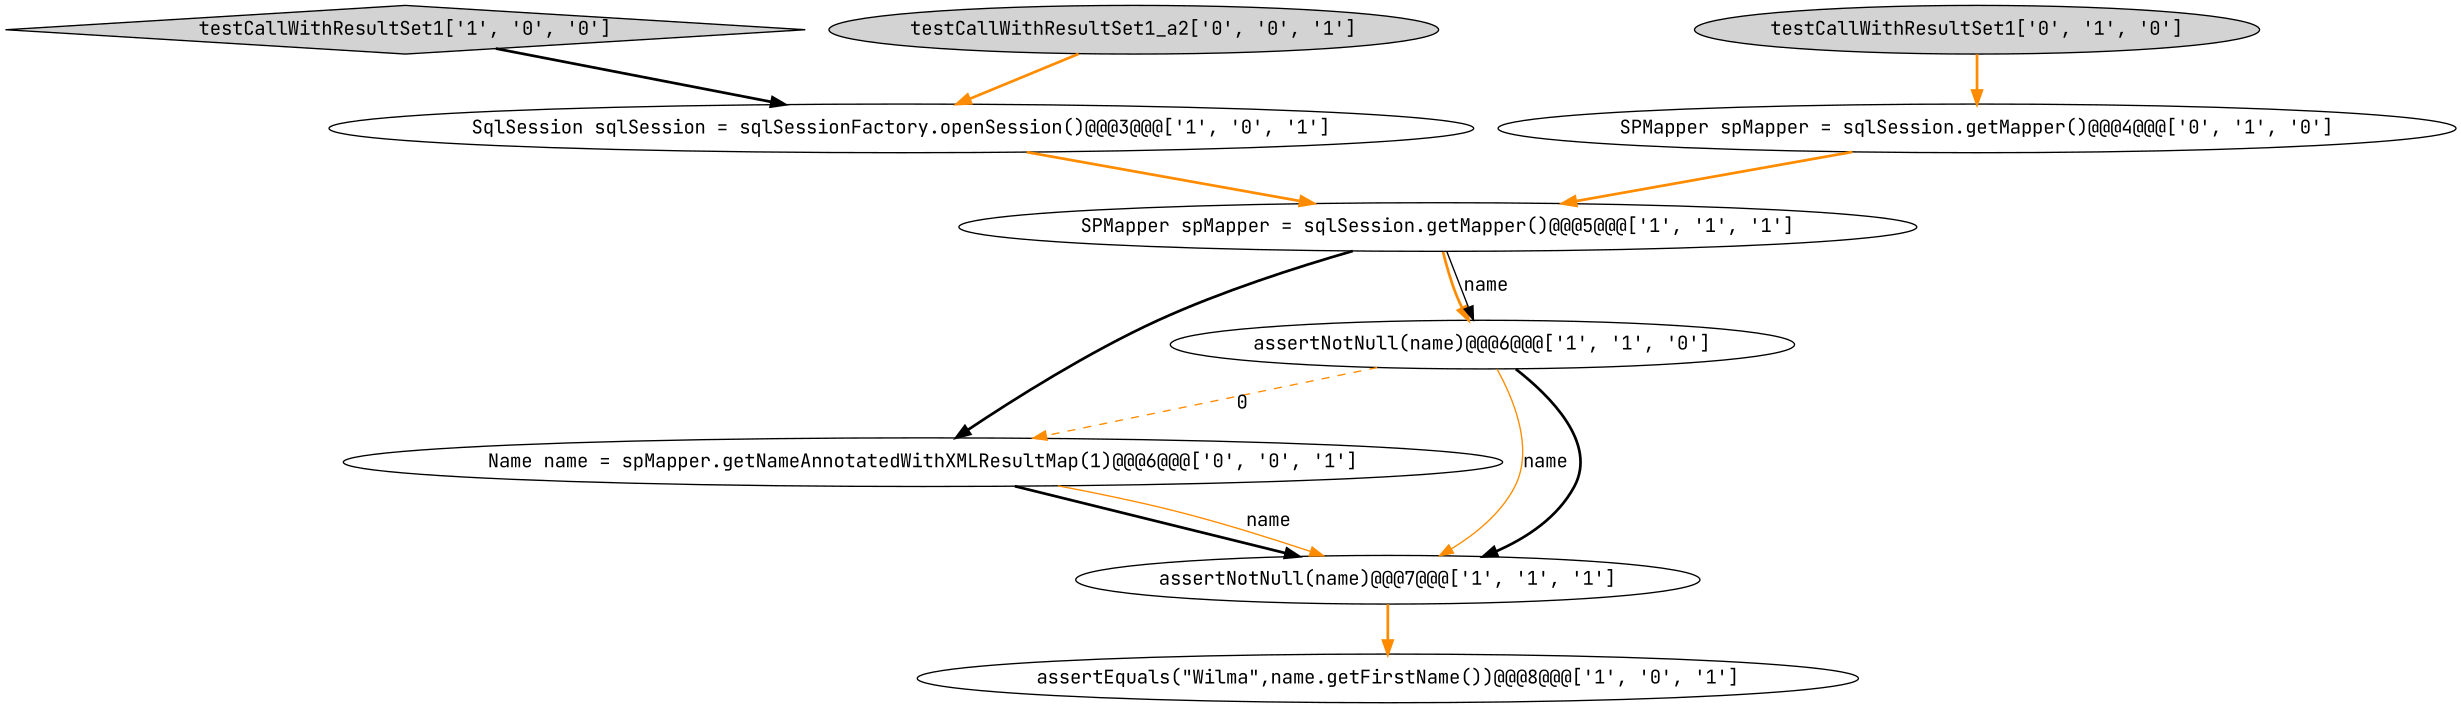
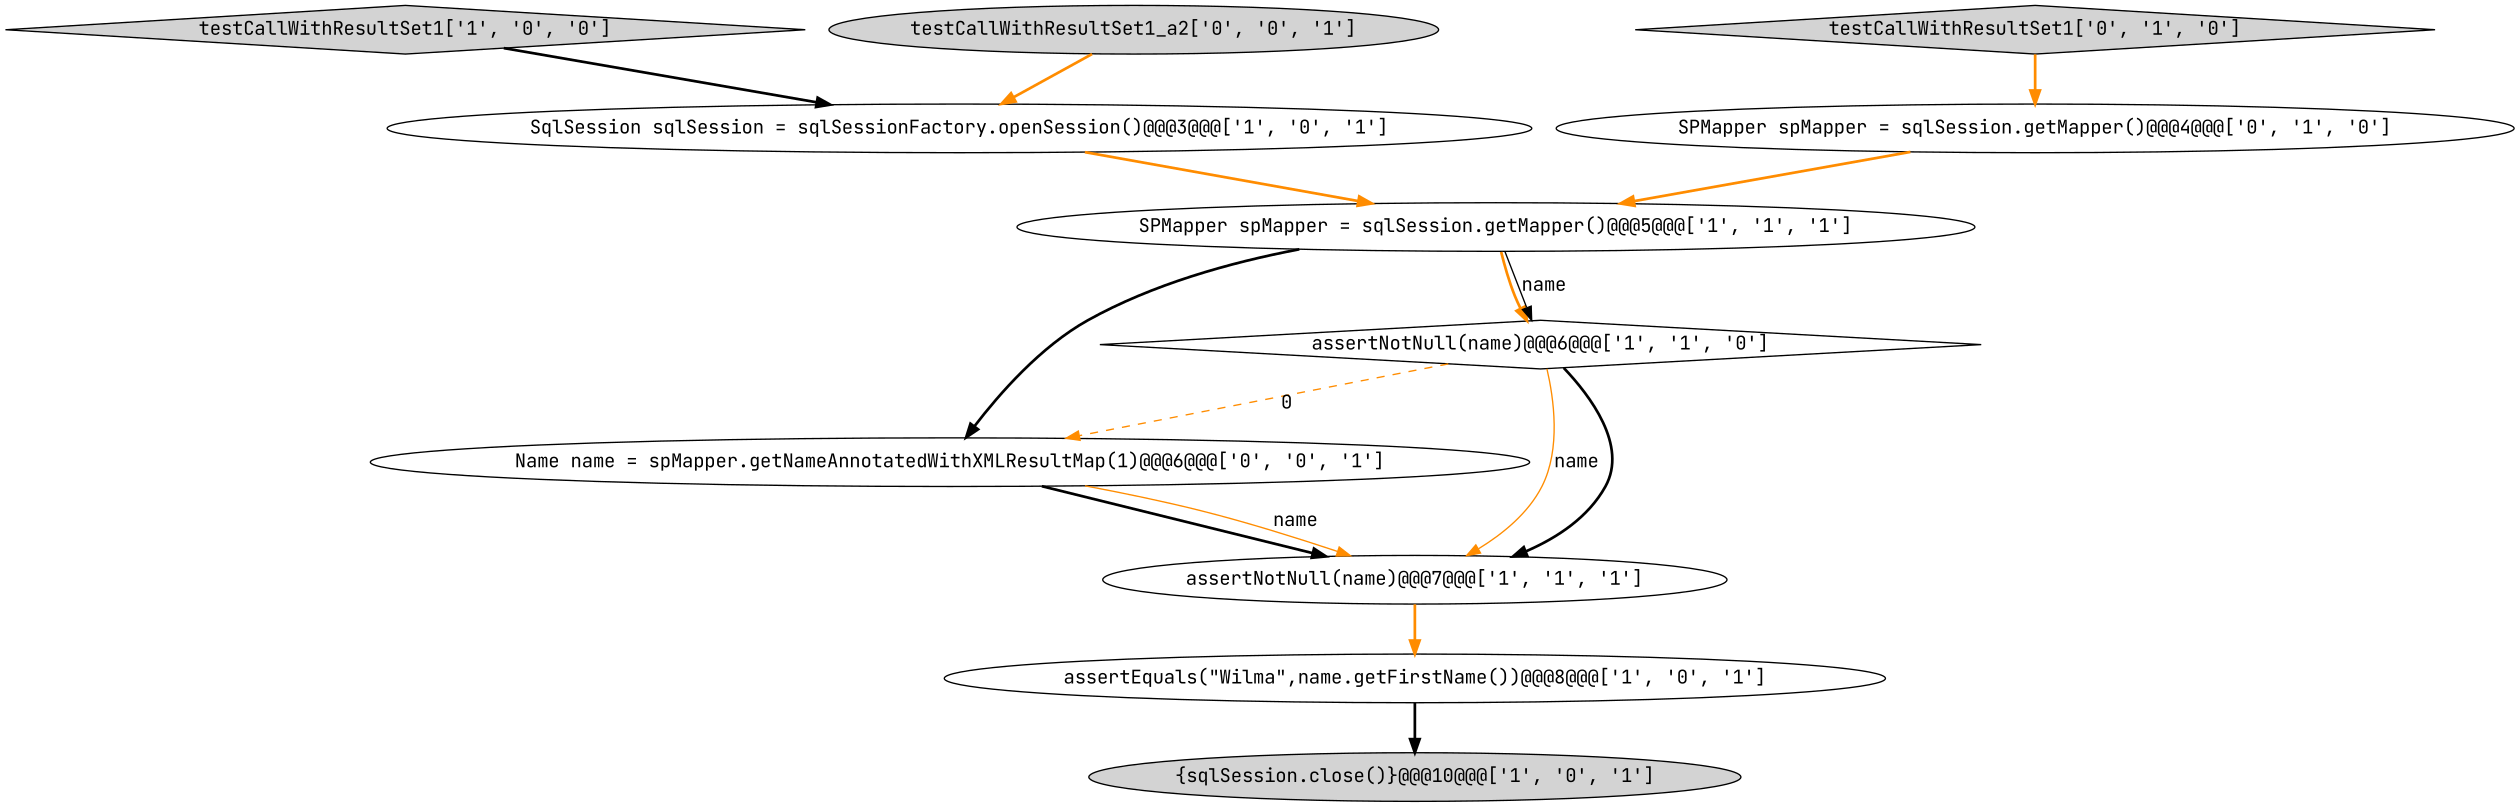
(1977, 30) -> (2035, 30)
(1482, 345) -> (1541, 345)
none -> (1415, 777)
